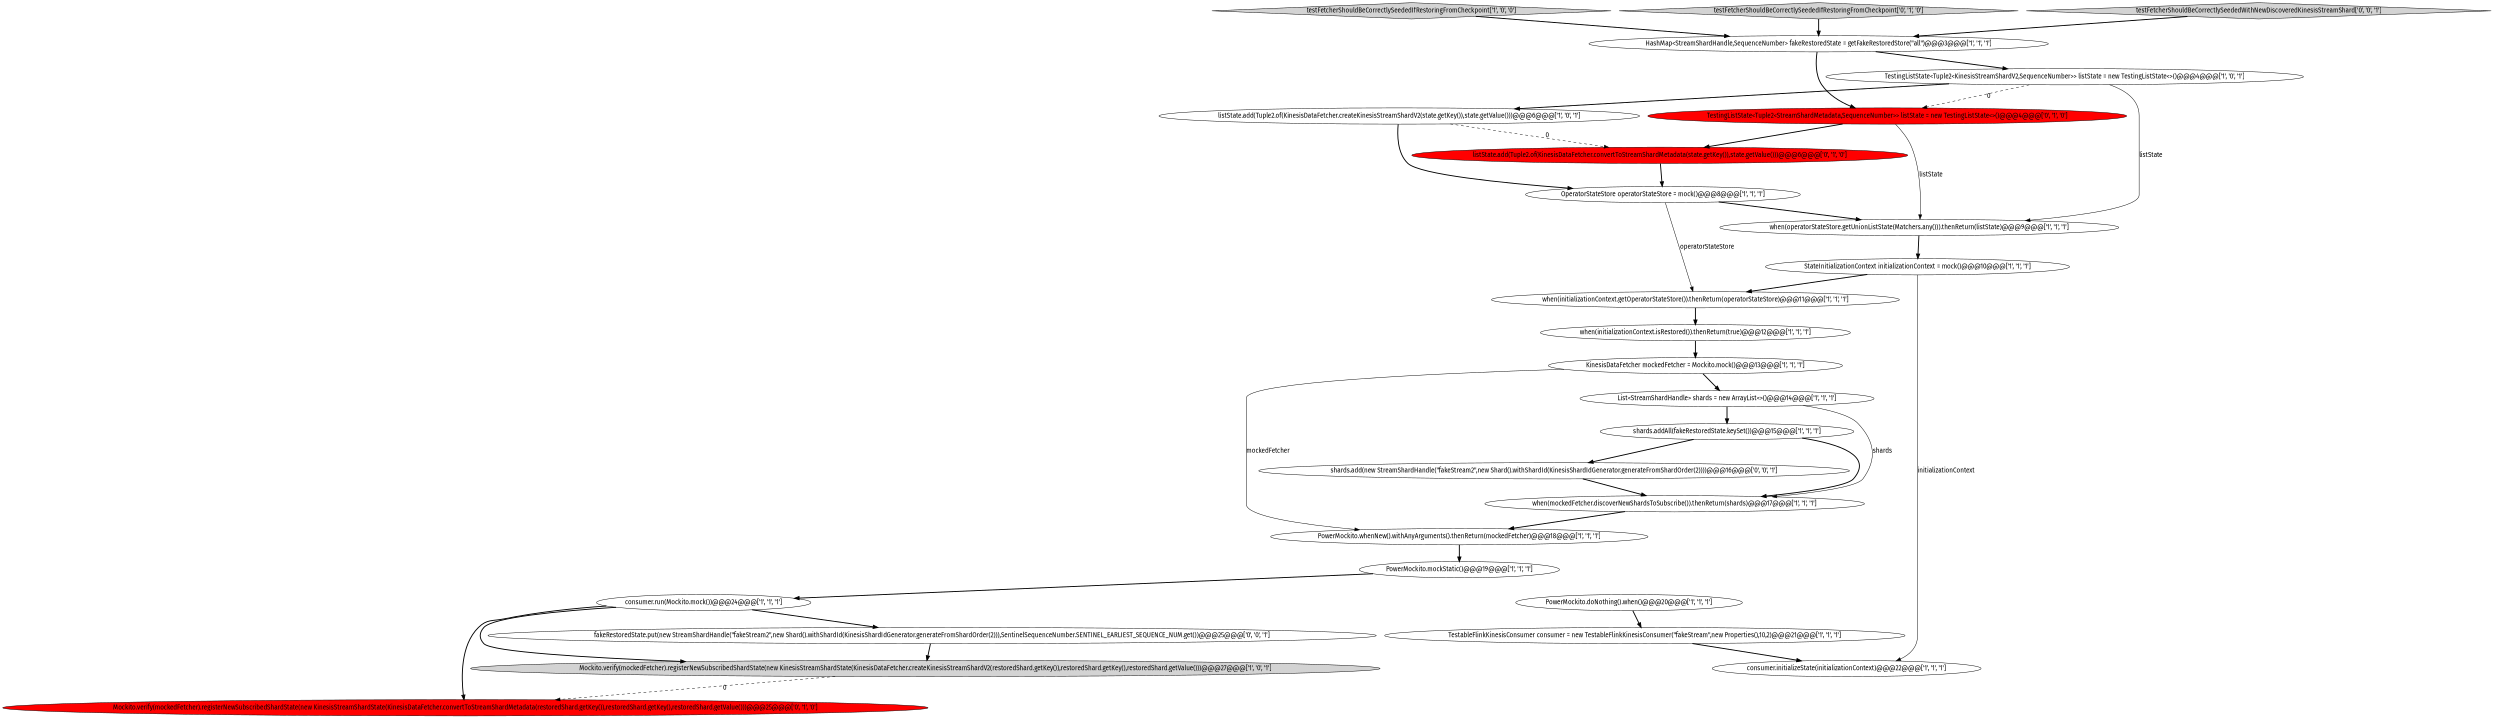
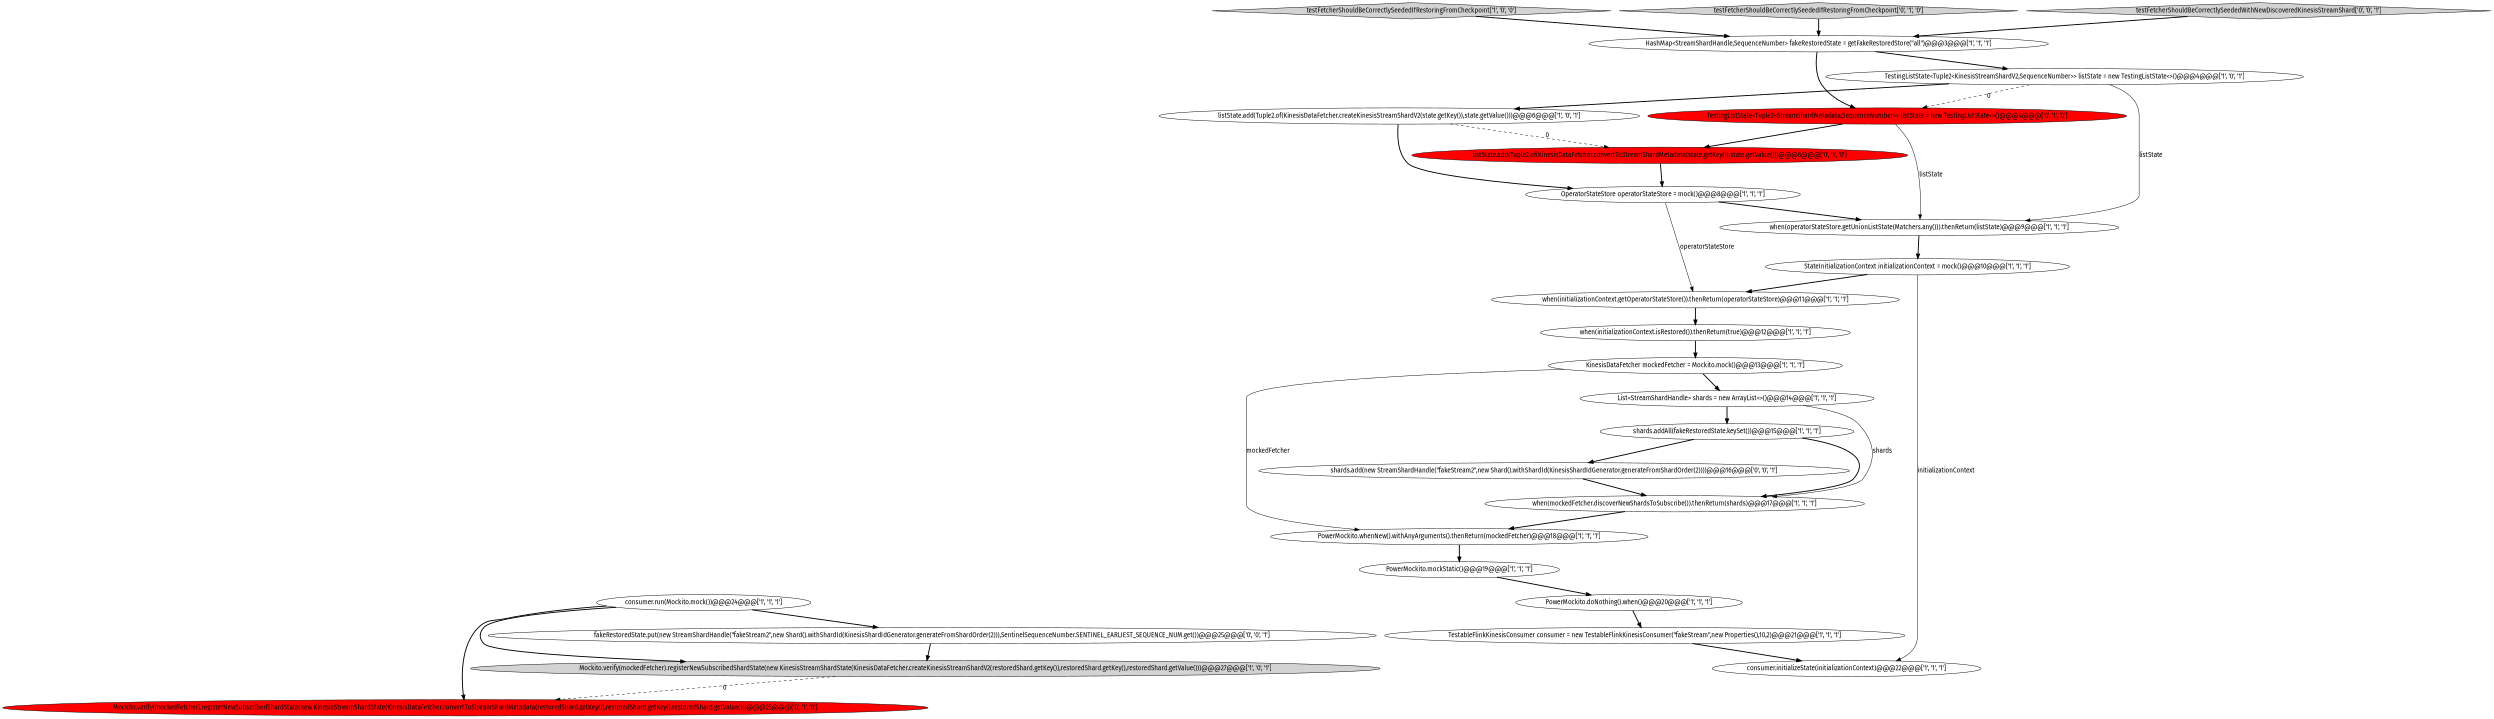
(1086, 586) -> (1542, 586)
